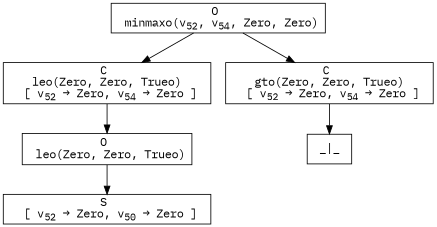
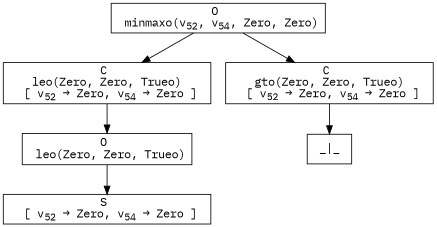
(130, 214) -> (130, 214)
